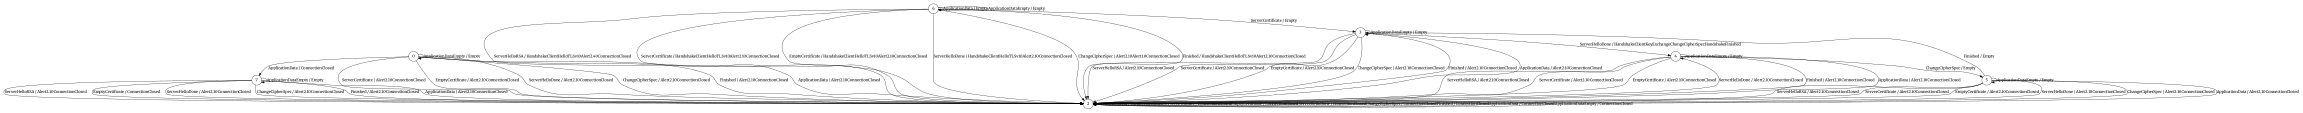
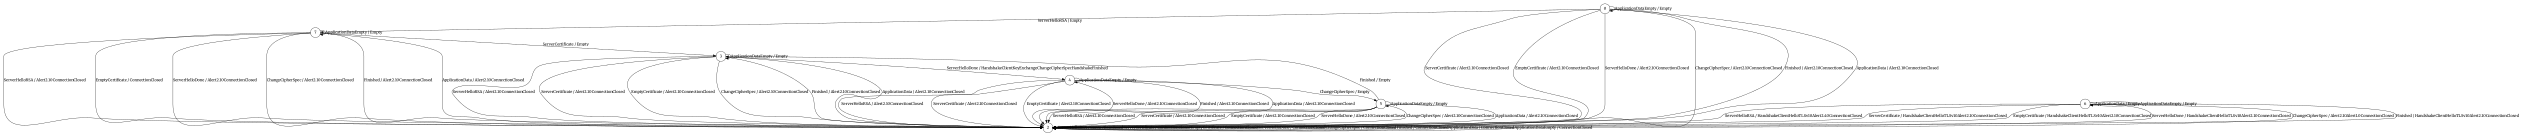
(1146, 16) -> (517, 44)
(301, 68) -> (1060, 21)
